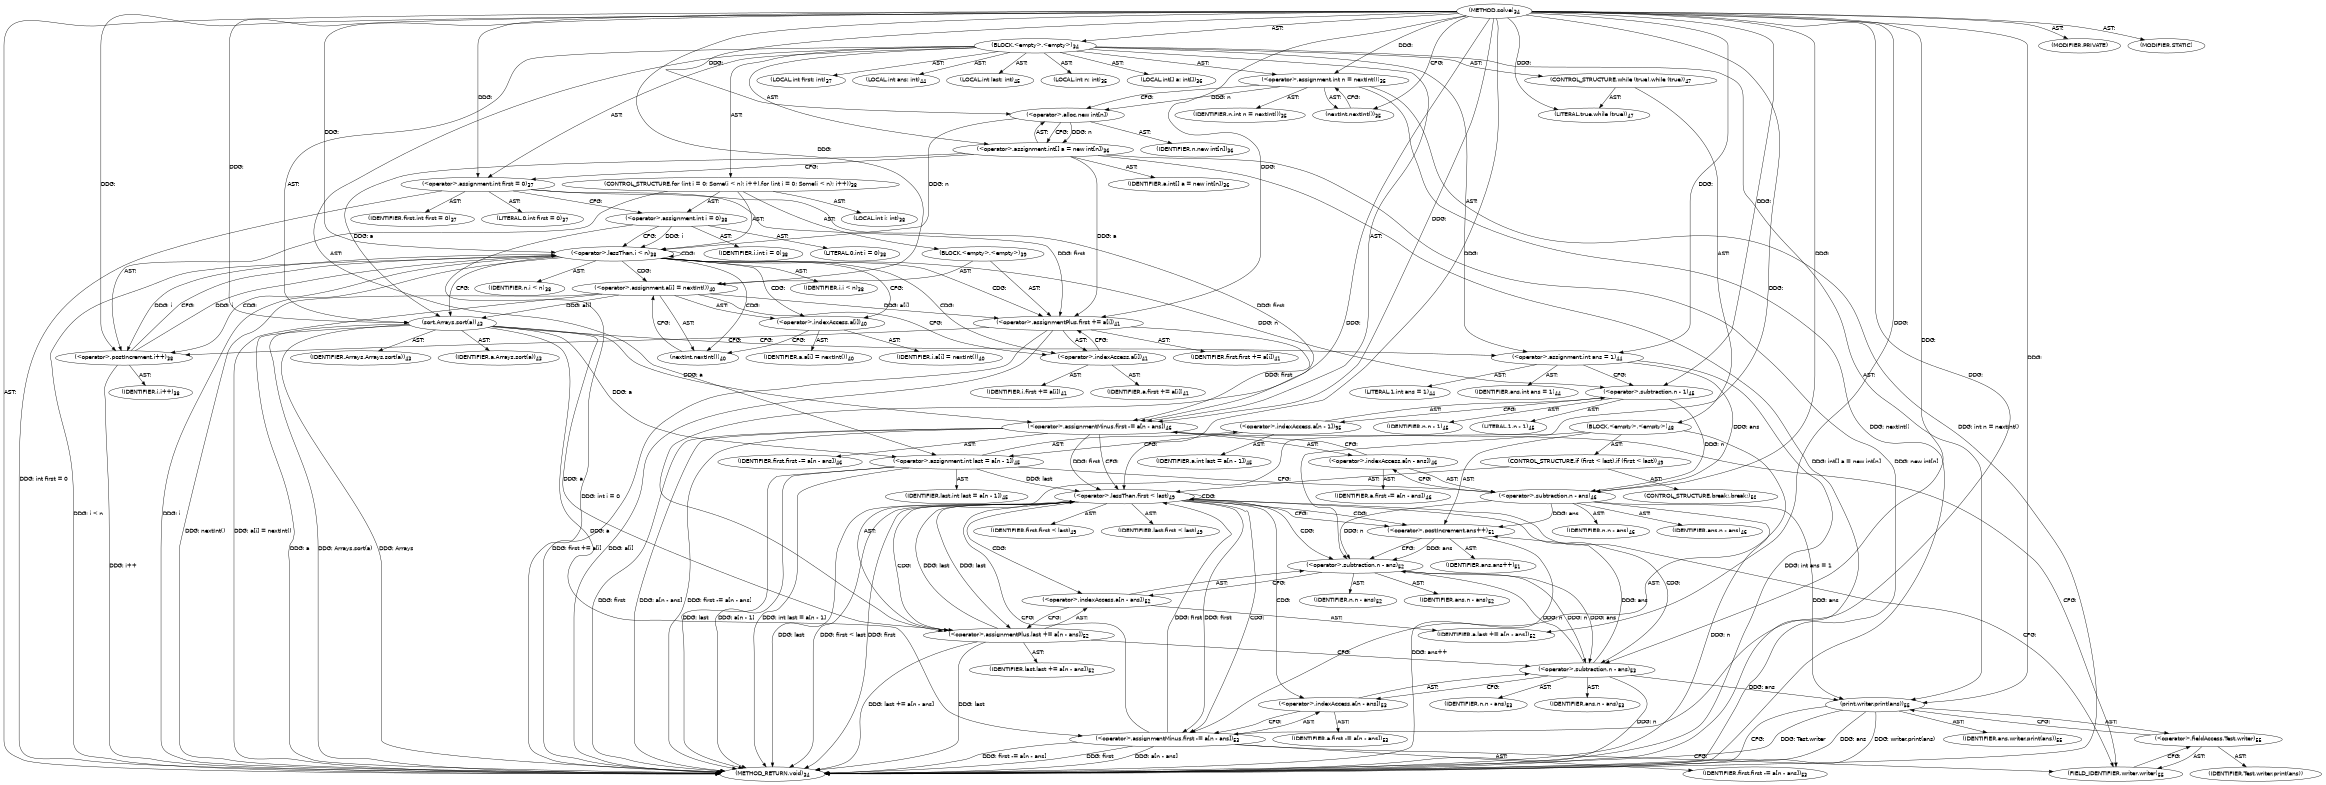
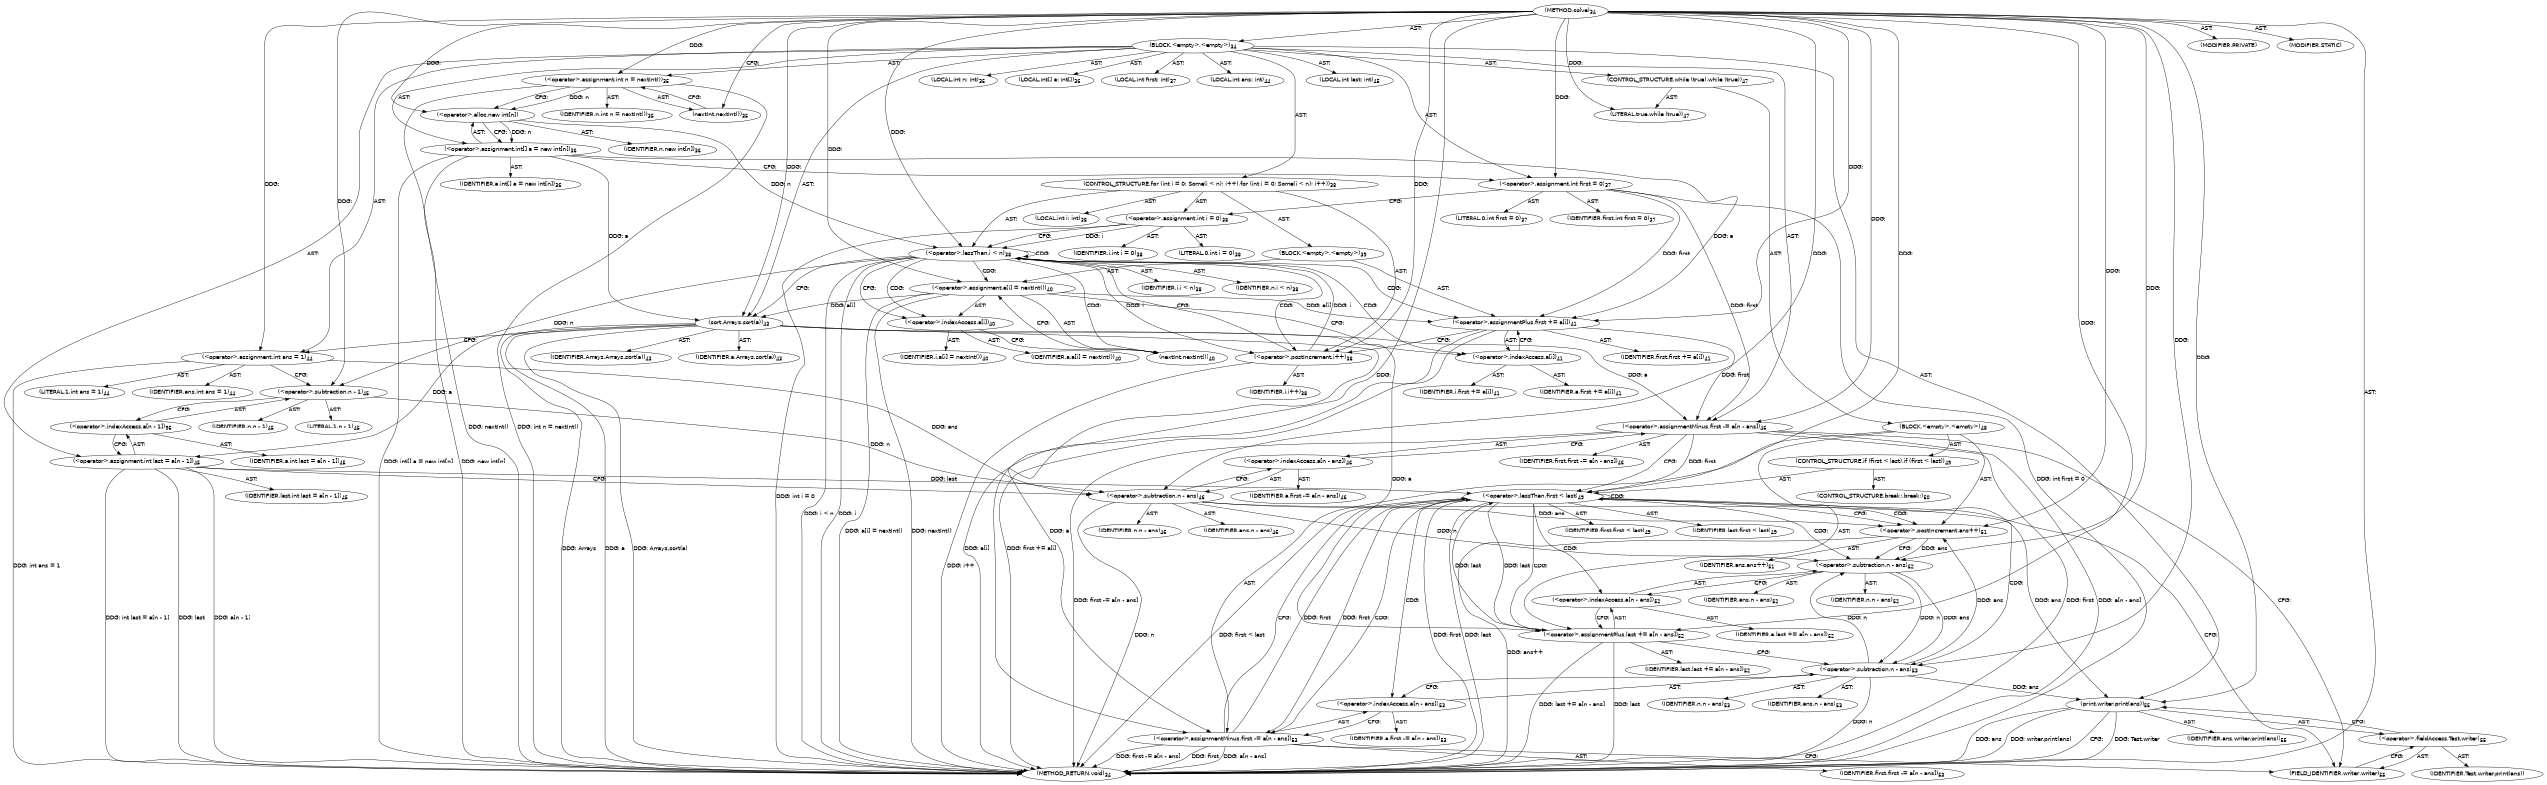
(1894, 247) -> (2106, 67)
